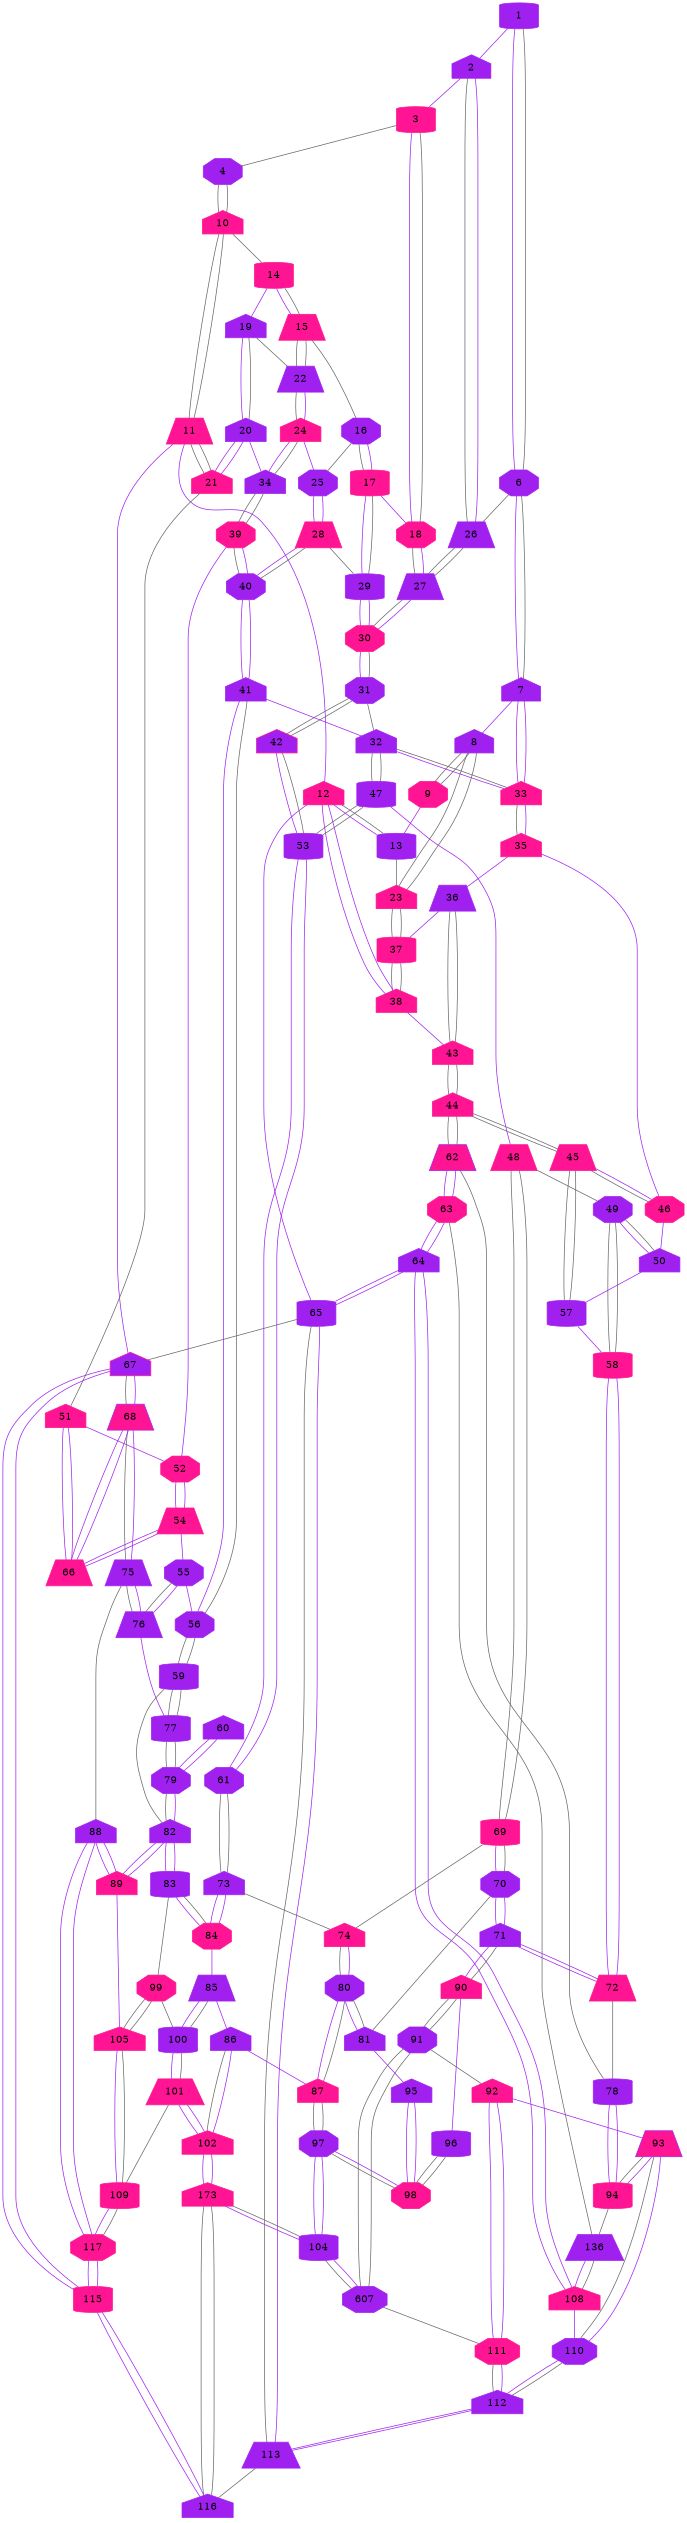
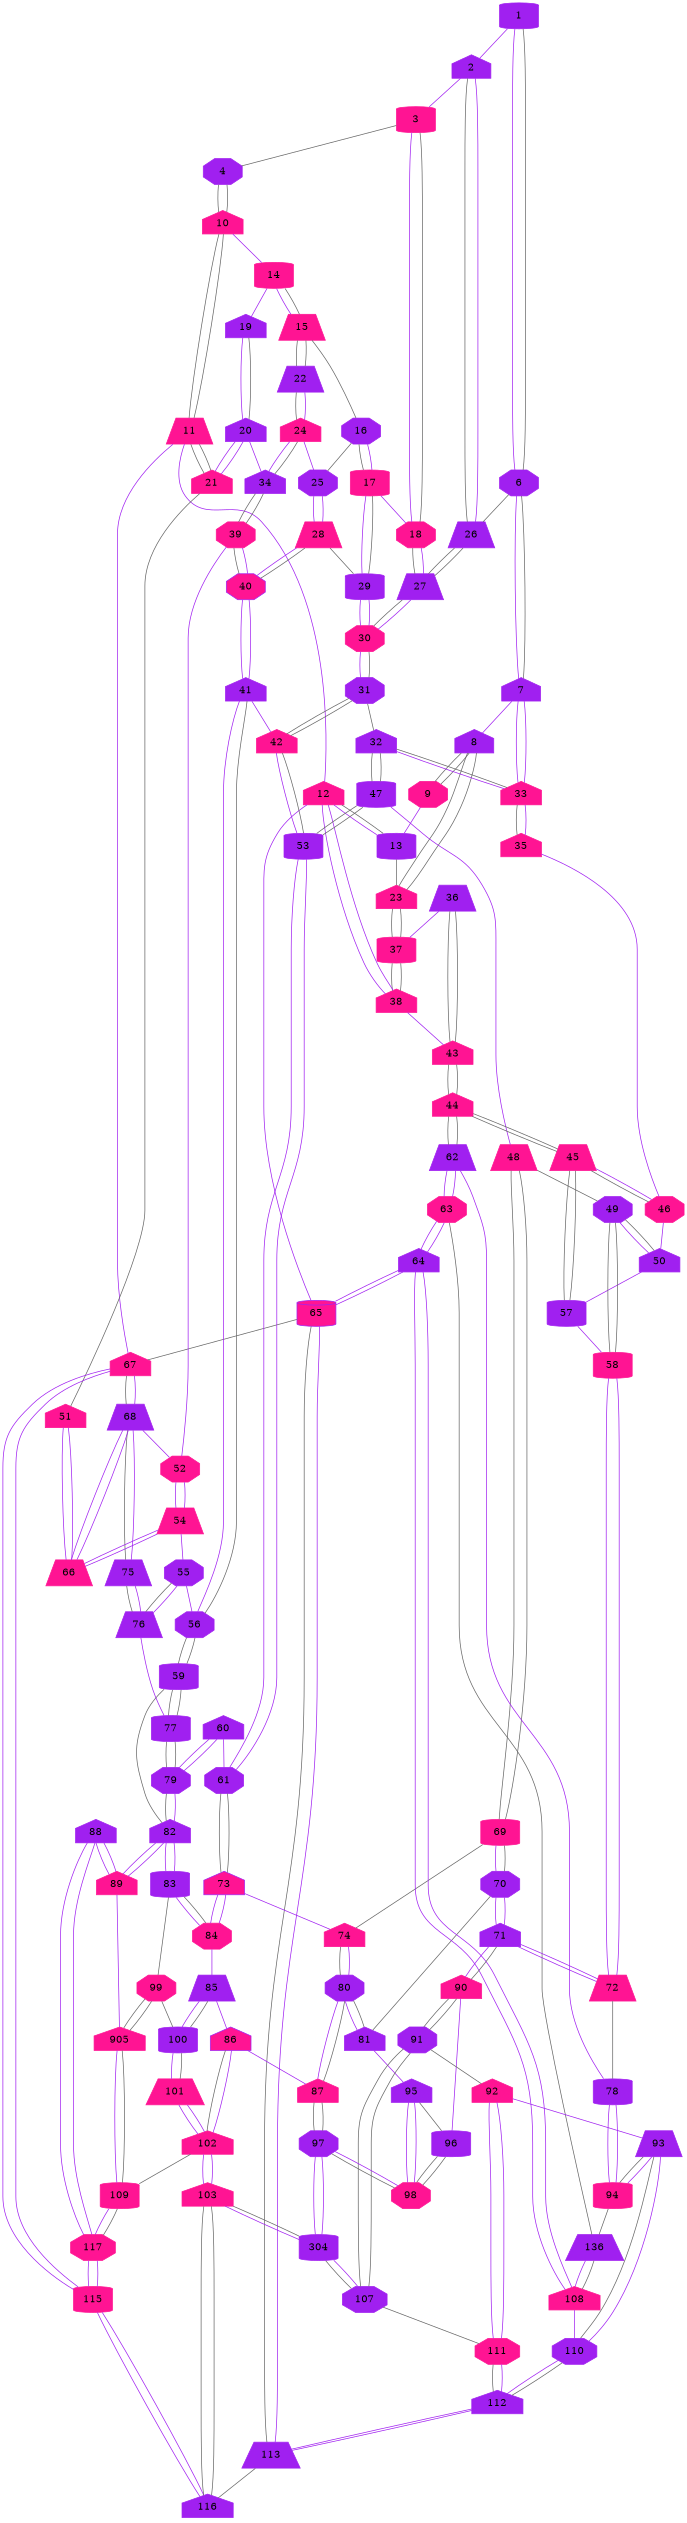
(247, 248) -> (247, 248)
(272, 352) -> none
(246, 587) -> (246, 587)
(307, 715) -> (261, 717)
(277, 742) -> (277, 742)
(487, 872) -> none
(453, 1158) -> (453, 1158)
(316, 1313) -> (316, 1313)
(130, 1365) -> (130, 1365)
(130, 1417) -> (130, 1417)
(113, 1439) -> (156, 1444)
(488, 1636) -> (488, 1636)
(96, 1700) -> none
none -> (224, 1753)
(224, 1884) -> (224, 1884)
(289, 1912) -> (289, 1912)
(120, 2040) -> (120, 2040)
(231, 2040) -> (231, 2040)
none -> (431, 2117)
(147, 2144) -> (165, 2169)
(659, 2144) -> (659, 2144)
(208, 2196) -> (208, 2196)
(319, 2248) -> (319, 2248)
(365, 2299) -> (365, 2299)
